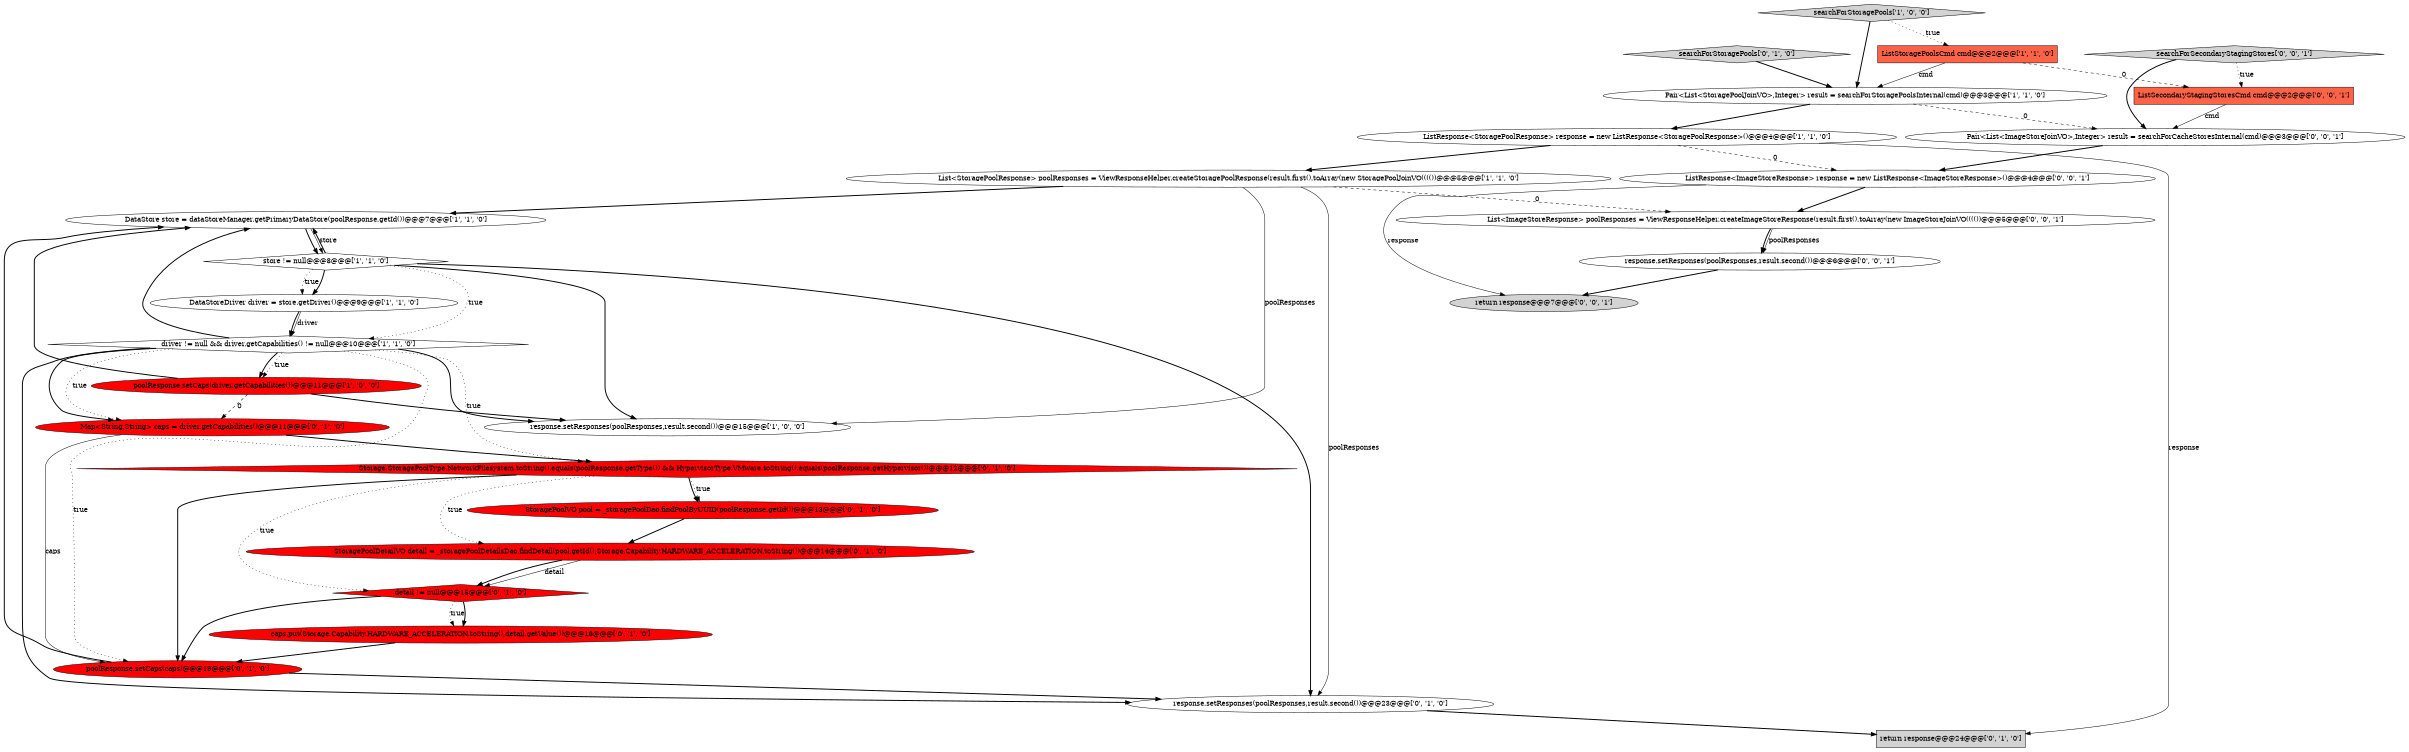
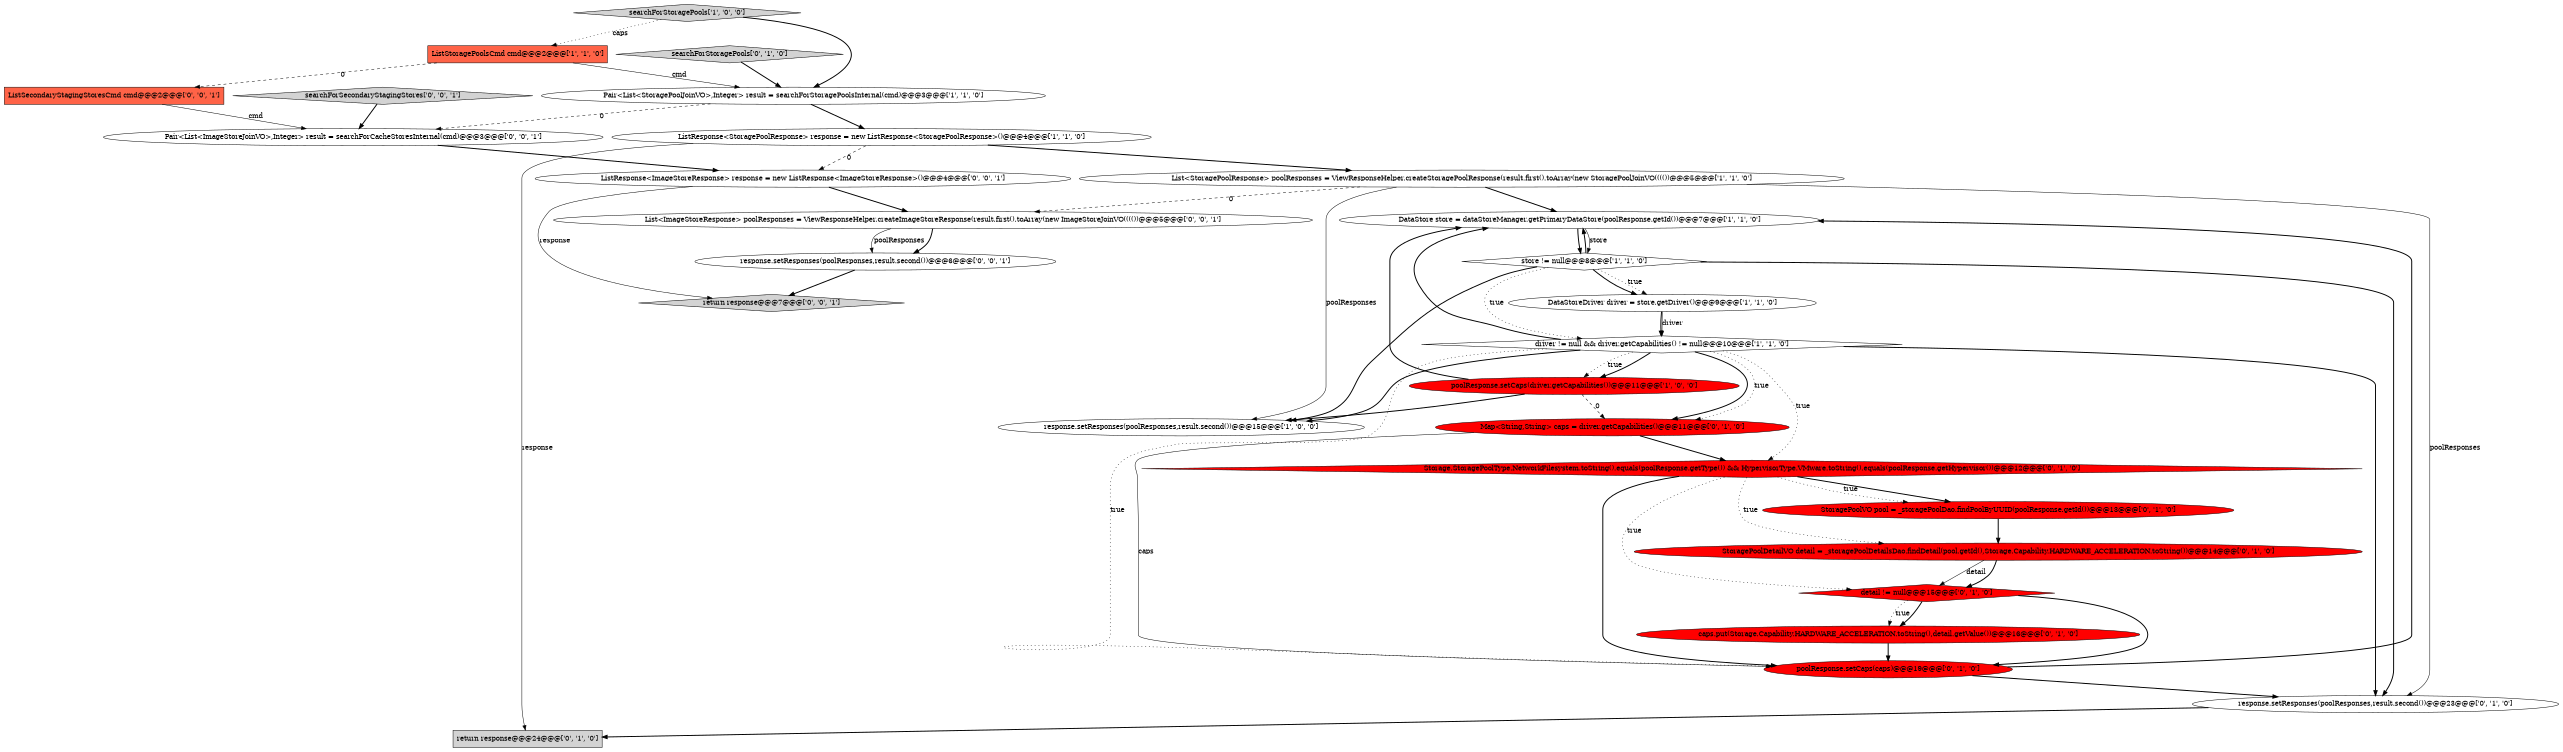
(1933, 34) -> (620, 34)
(2238, 73) -> none
(1544, 303) -> (772, 303)
